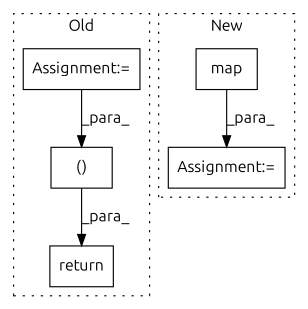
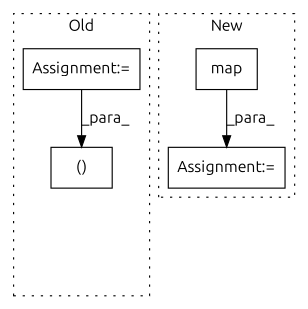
(82, 266) -> none
